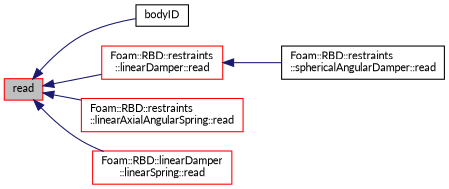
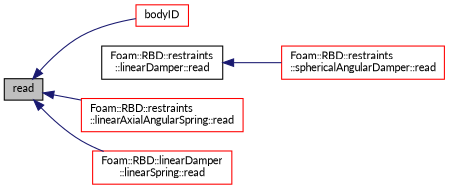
(162, 16) -> (162, 16)
(162, 63) -> (162, 63)
(363, 63) -> (363, 63)
(78, 79) -> none
(24, 89) -> (24, 89)
